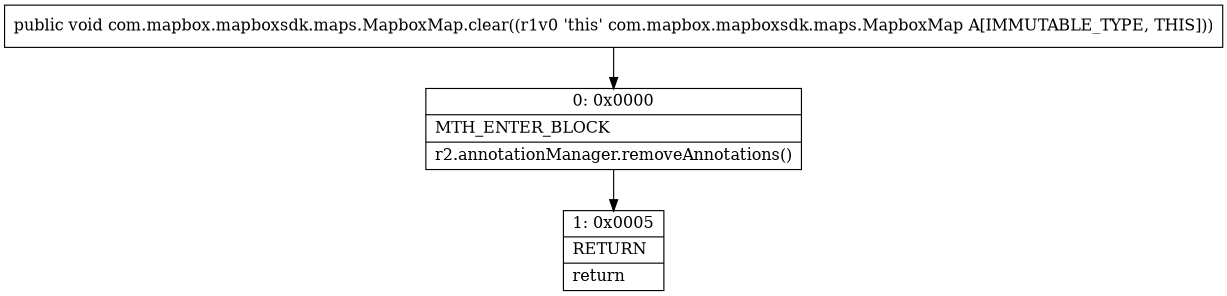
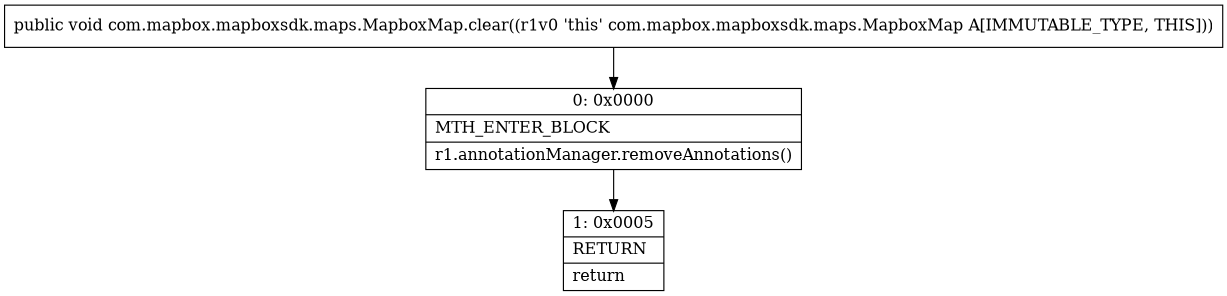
(614, 155) -> (614, 155)
